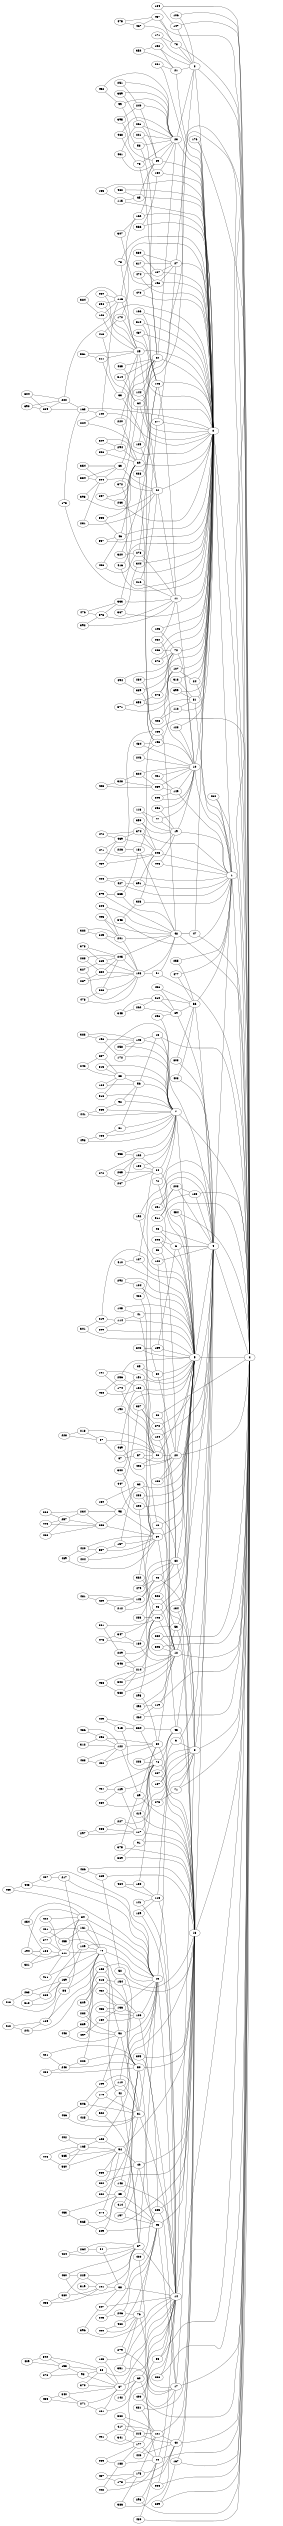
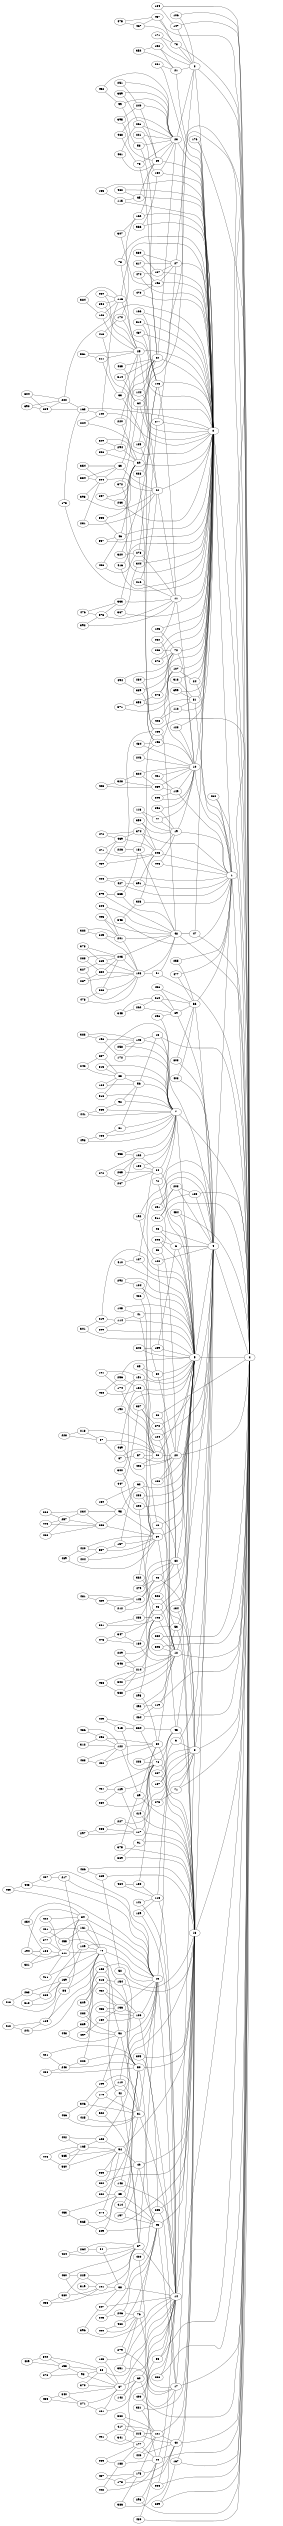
(111, 1639) -> (120, 1621)
